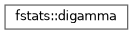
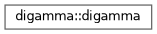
(66, 17) -> (78, 17)
